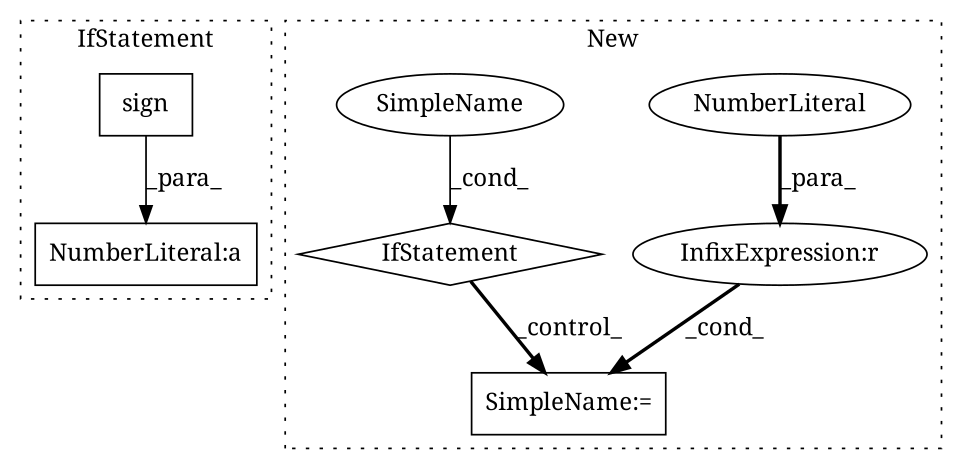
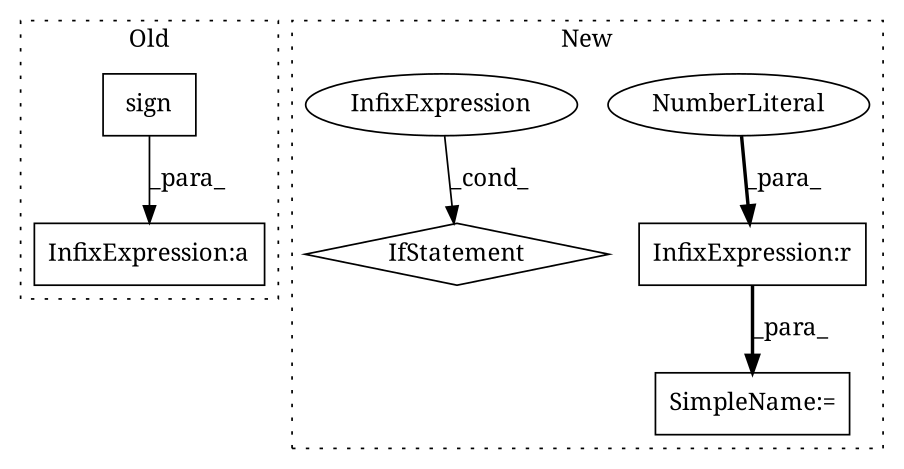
(146, 40) -> (149, 40)
(450, 105) -> (442, 105)
(146, 254) -> (149, 254)
(780, 254) -> (753, 254)
(502, 320) -> none
(725, 329) -> (791, 329)
